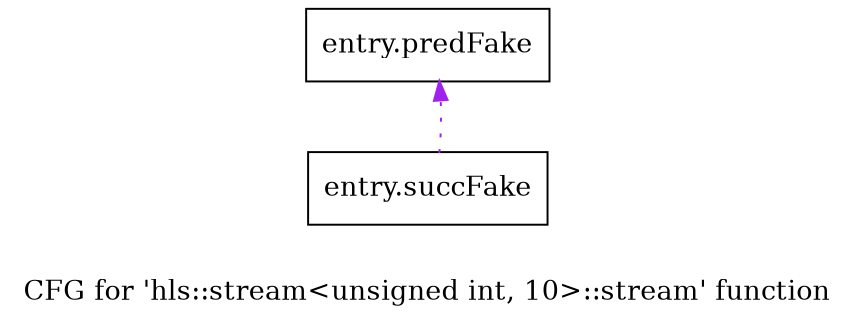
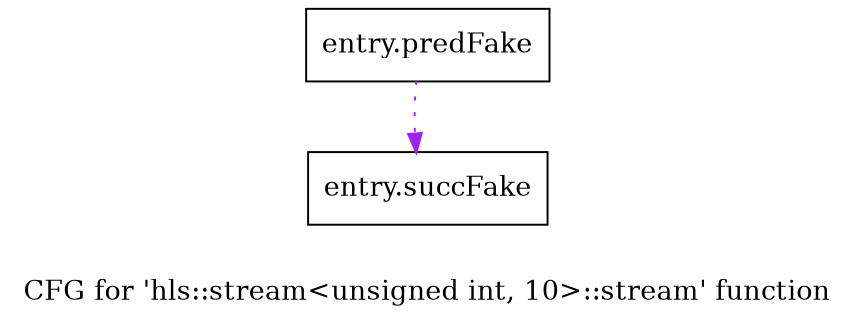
(441, 127) -> (415, 107)
